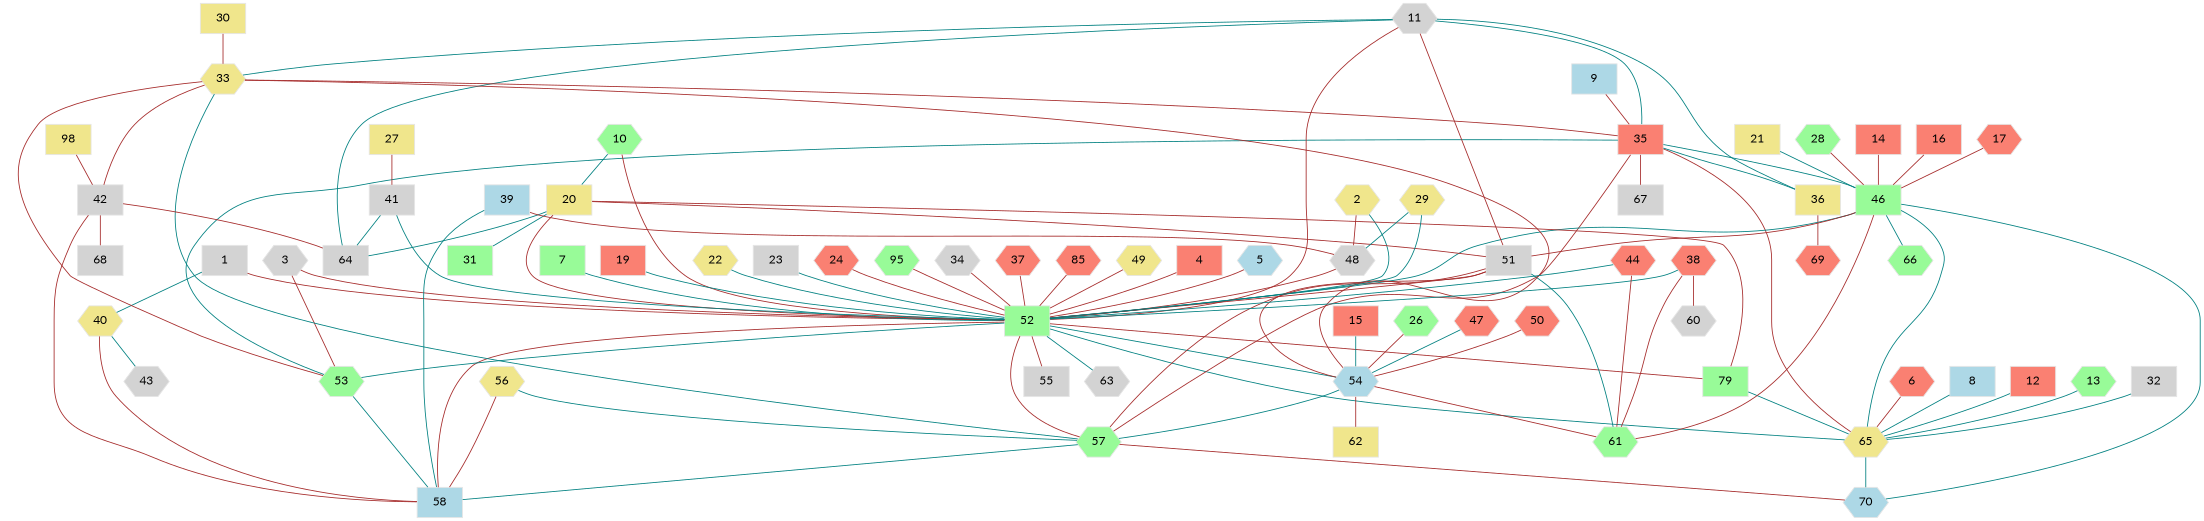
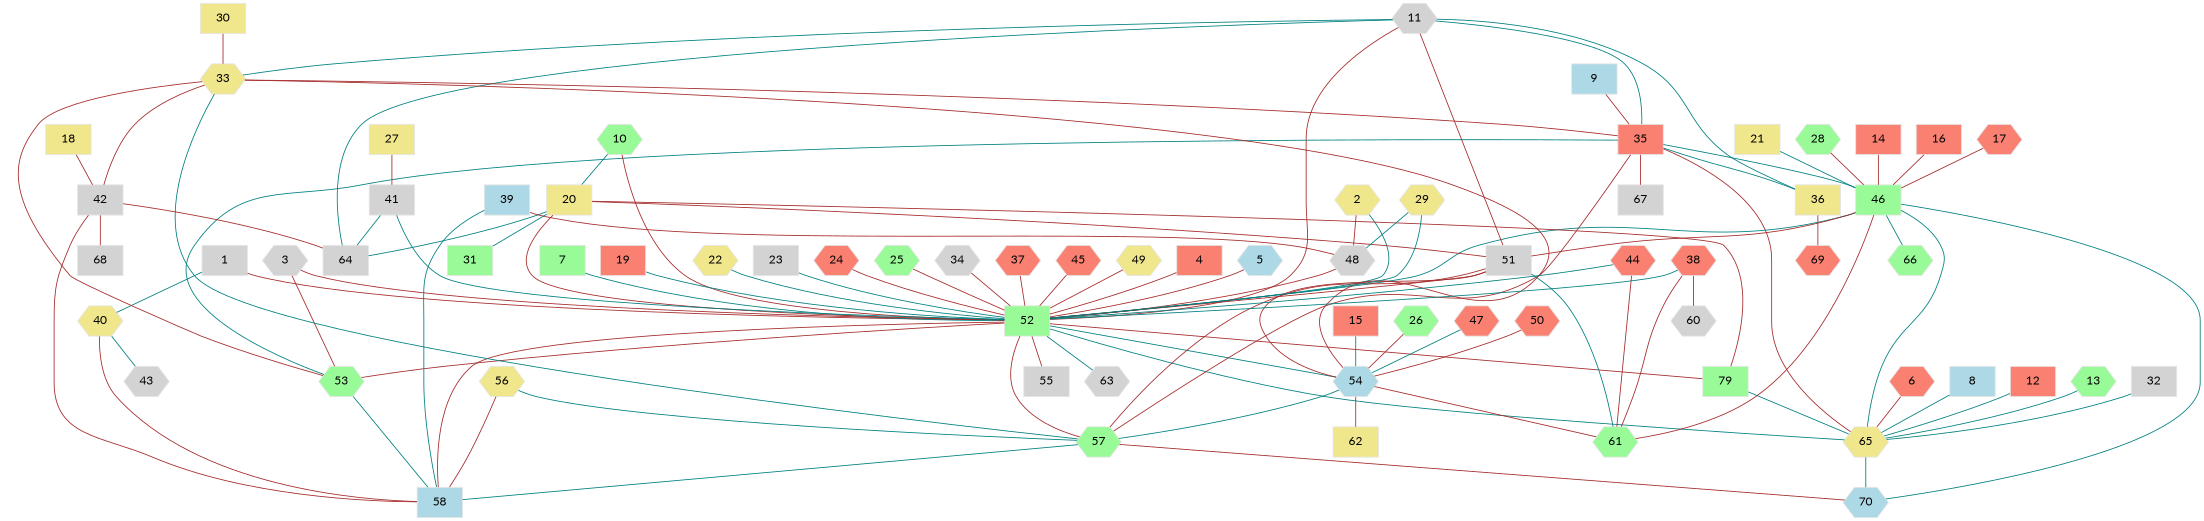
(68, 139) -> (68, 139)
(897, 260) -> (897, 260)
(1078, 260) -> (1078, 260)
(682, 345) -> (682, 345)
